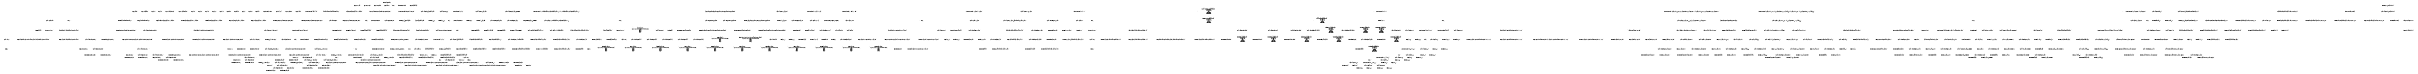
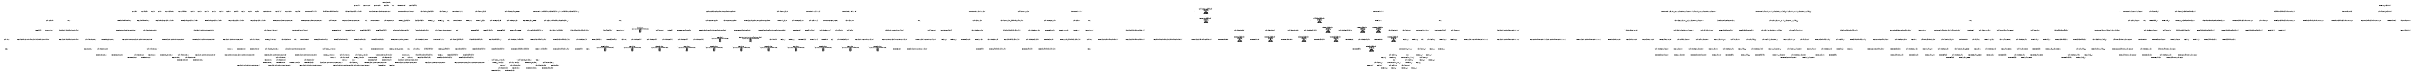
(833, 40) -> (832, 40)
(1665, 55) -> none
